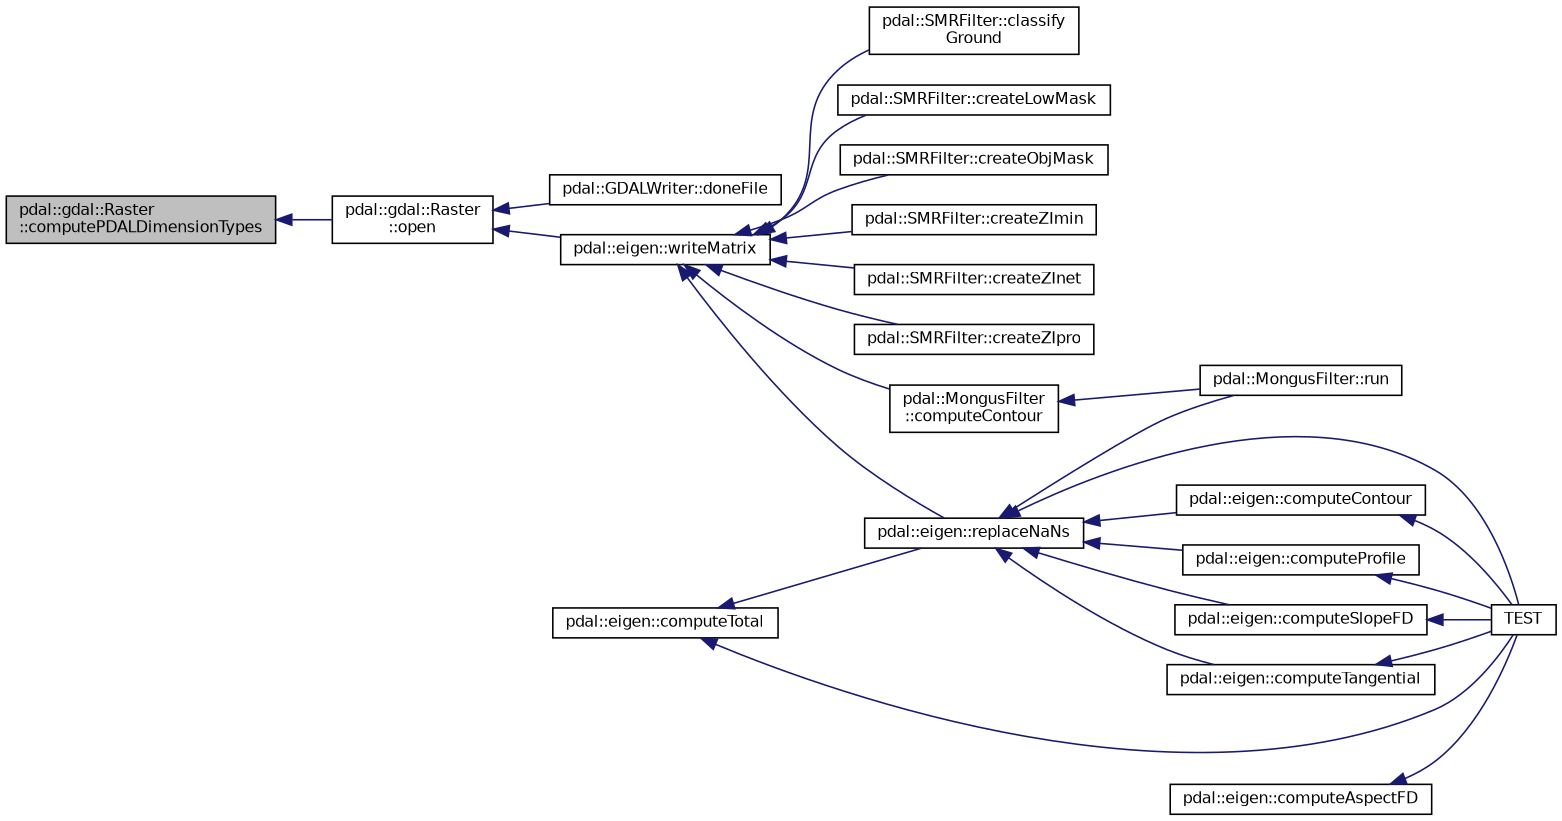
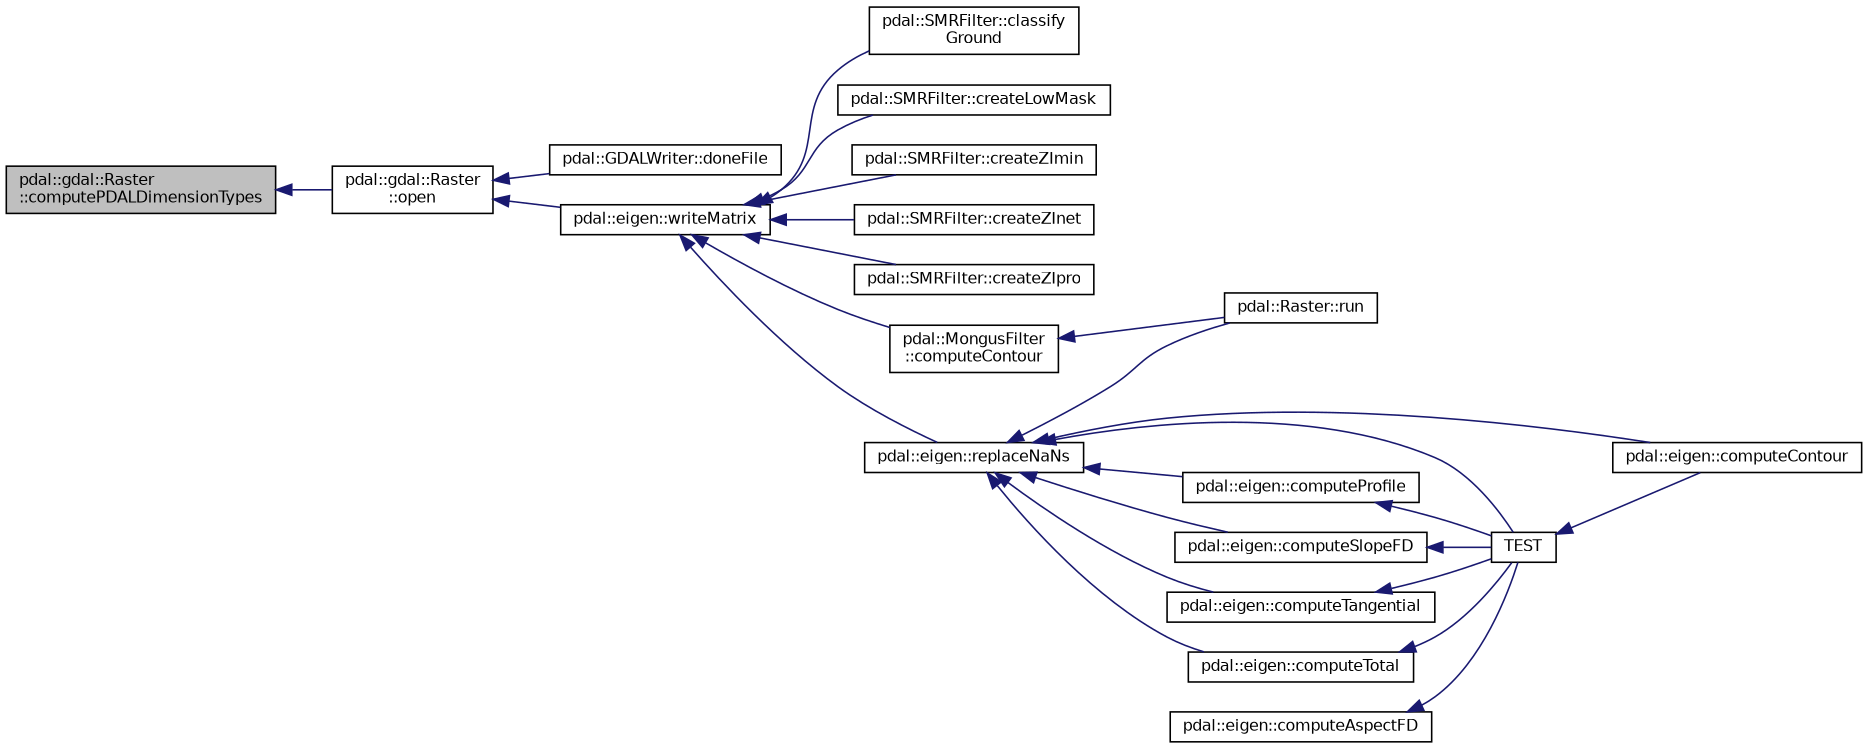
(974, 160) -> none
(1301, 380) -> (1301, 308)
(1469, 556) -> (1636, 500)
(827, 576) -> (1090, 583)
